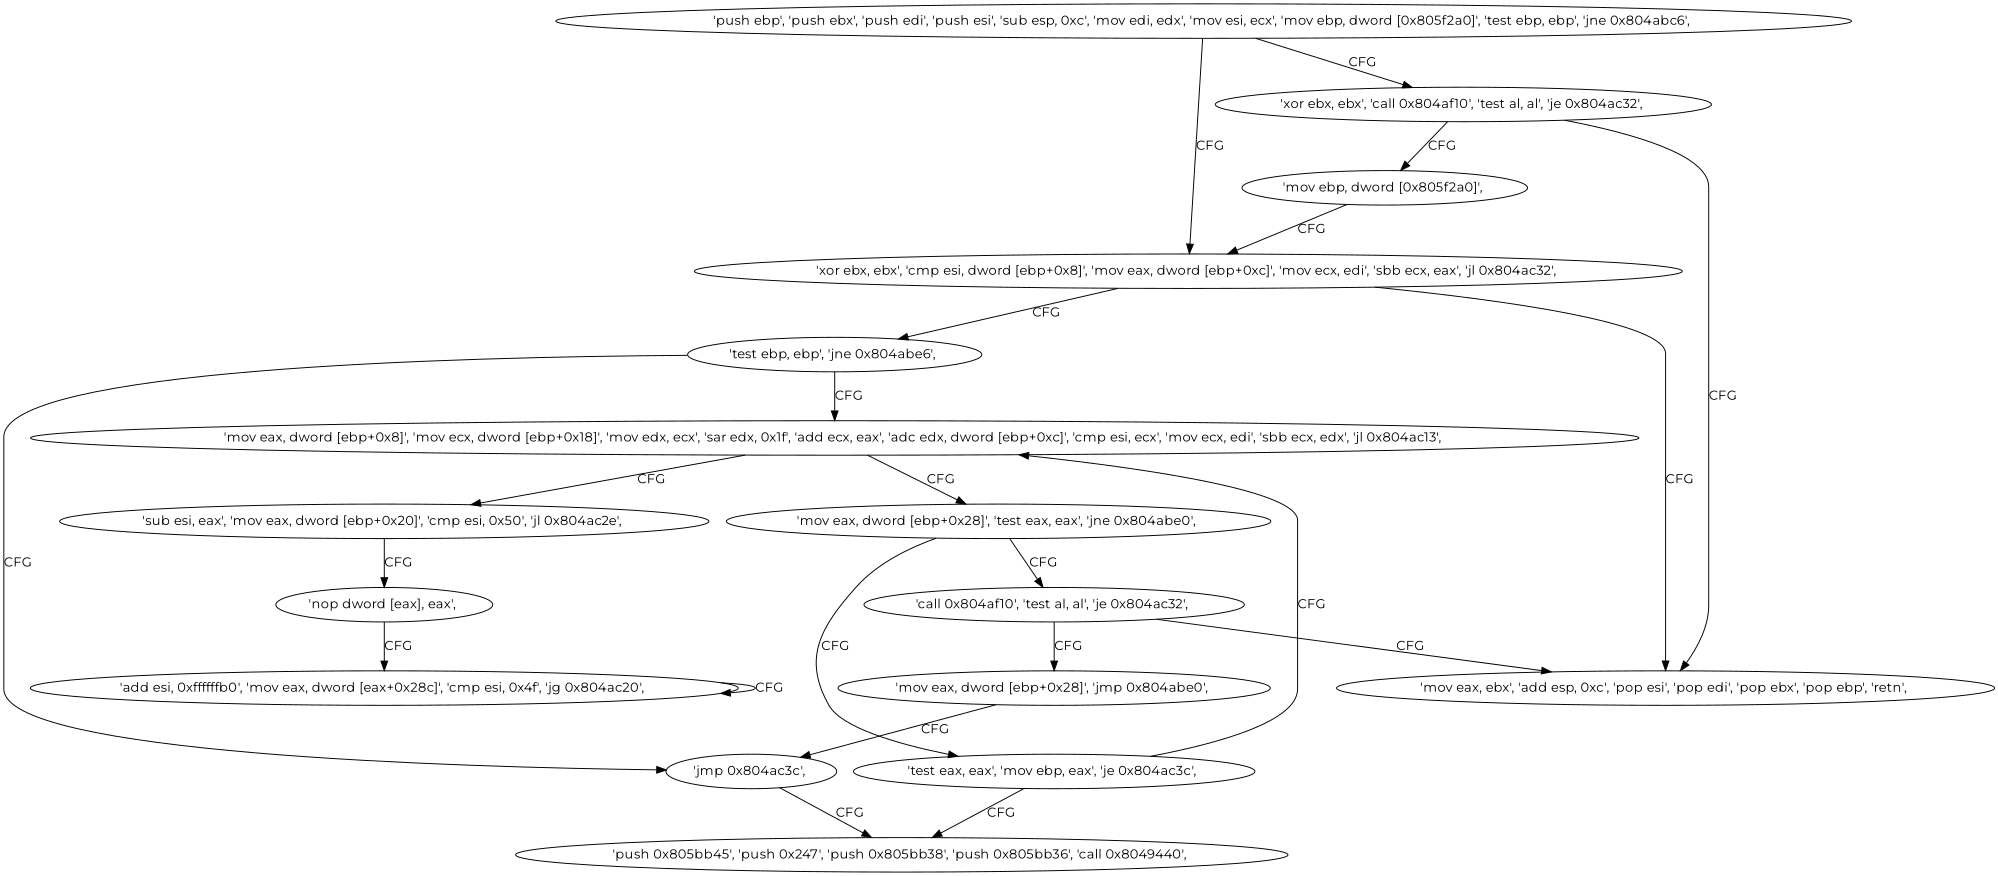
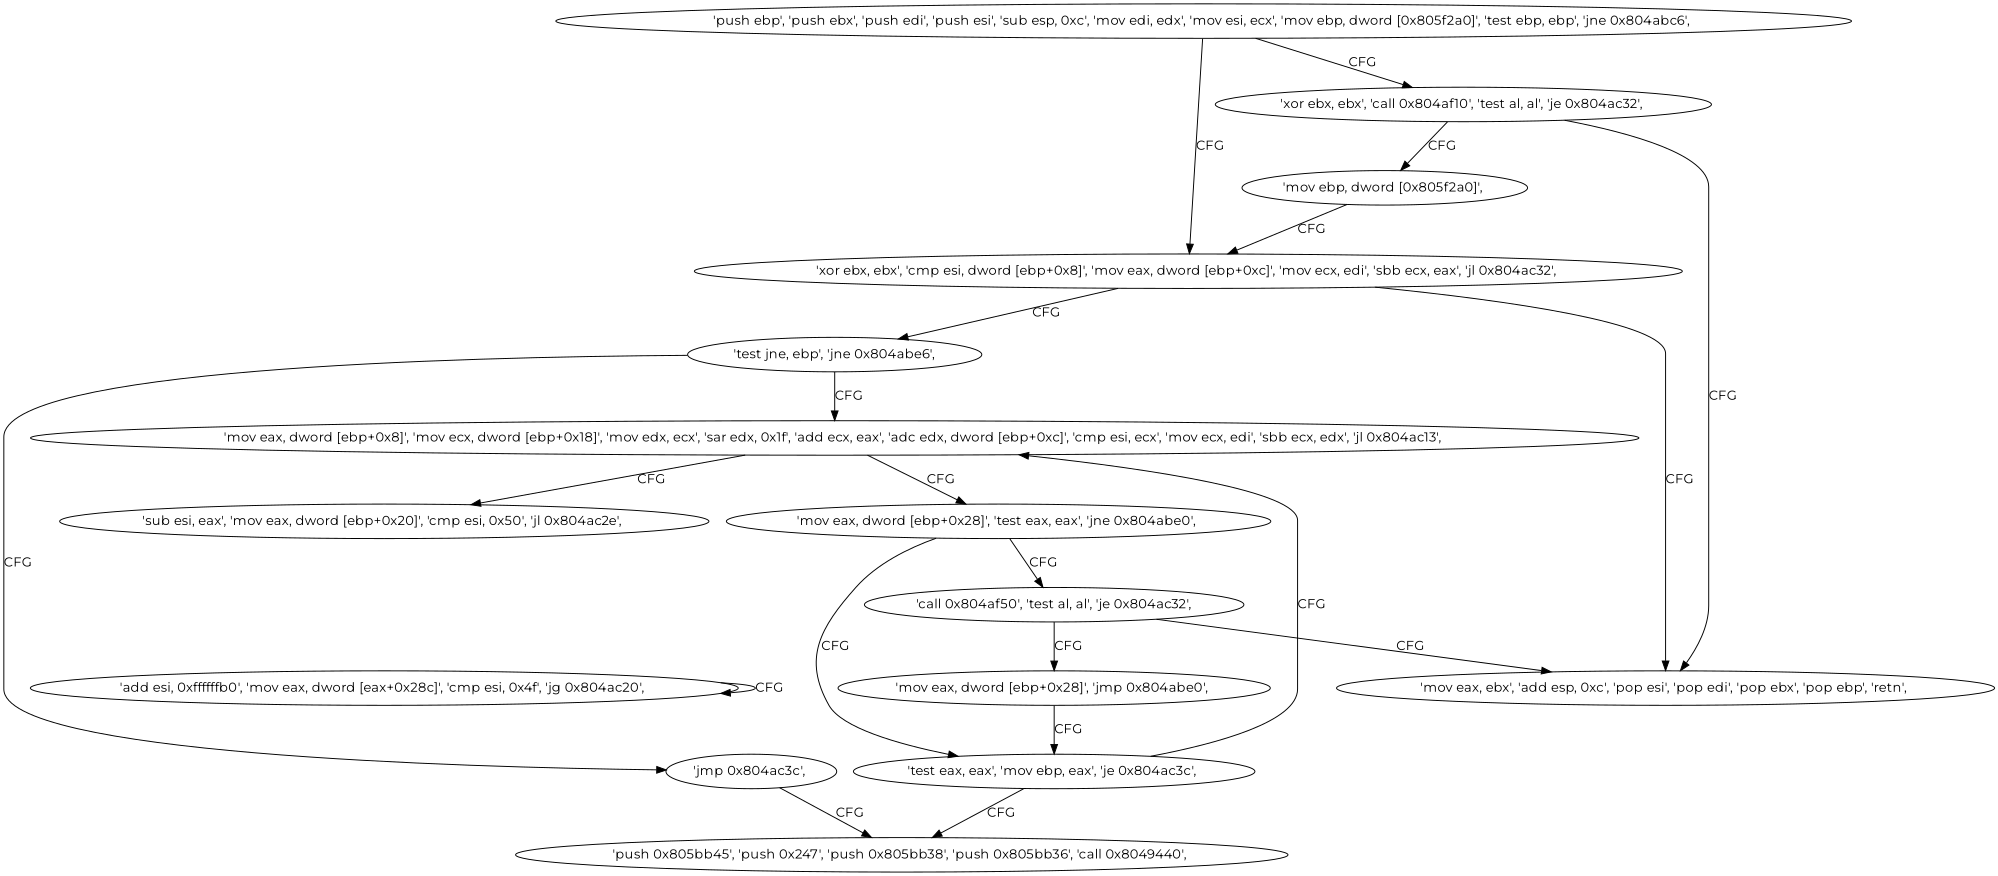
(835, 355) -> (835, 355)
(384, 605) -> none
(1054, 605) -> (1054, 605)
(903, 730) -> (1054, 725)
